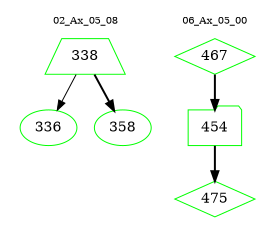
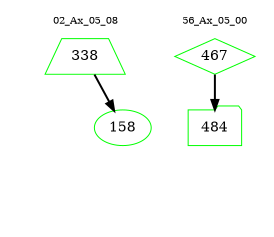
(215, 21) -> (215, 21)
(49, 128) -> none
(123, 128) -> (123, 128)
(215, 128) -> (215, 128)
(215, 199) -> none
